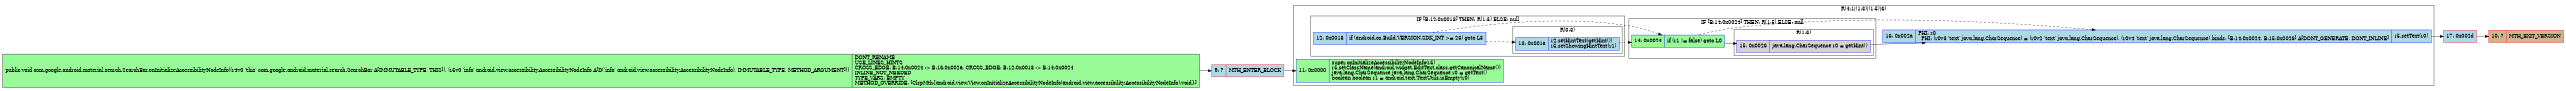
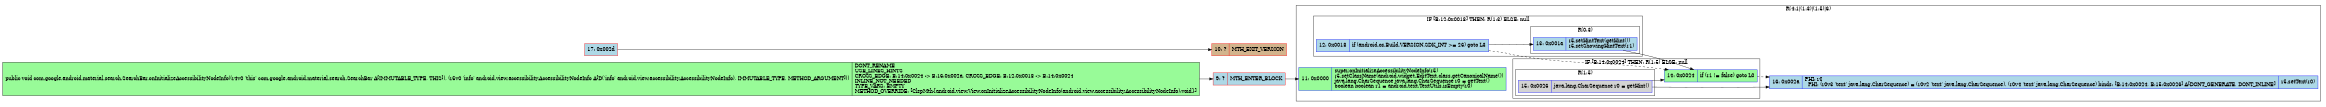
(1804, 33) -> (1585, 73)
(2436, 36) -> none
(1582, 41) -> (1599, 41)
(1499, 42) -> (1509, 45)
(1624, 43) -> (1652, 57)
(1729, 43) -> (1657, 80)
